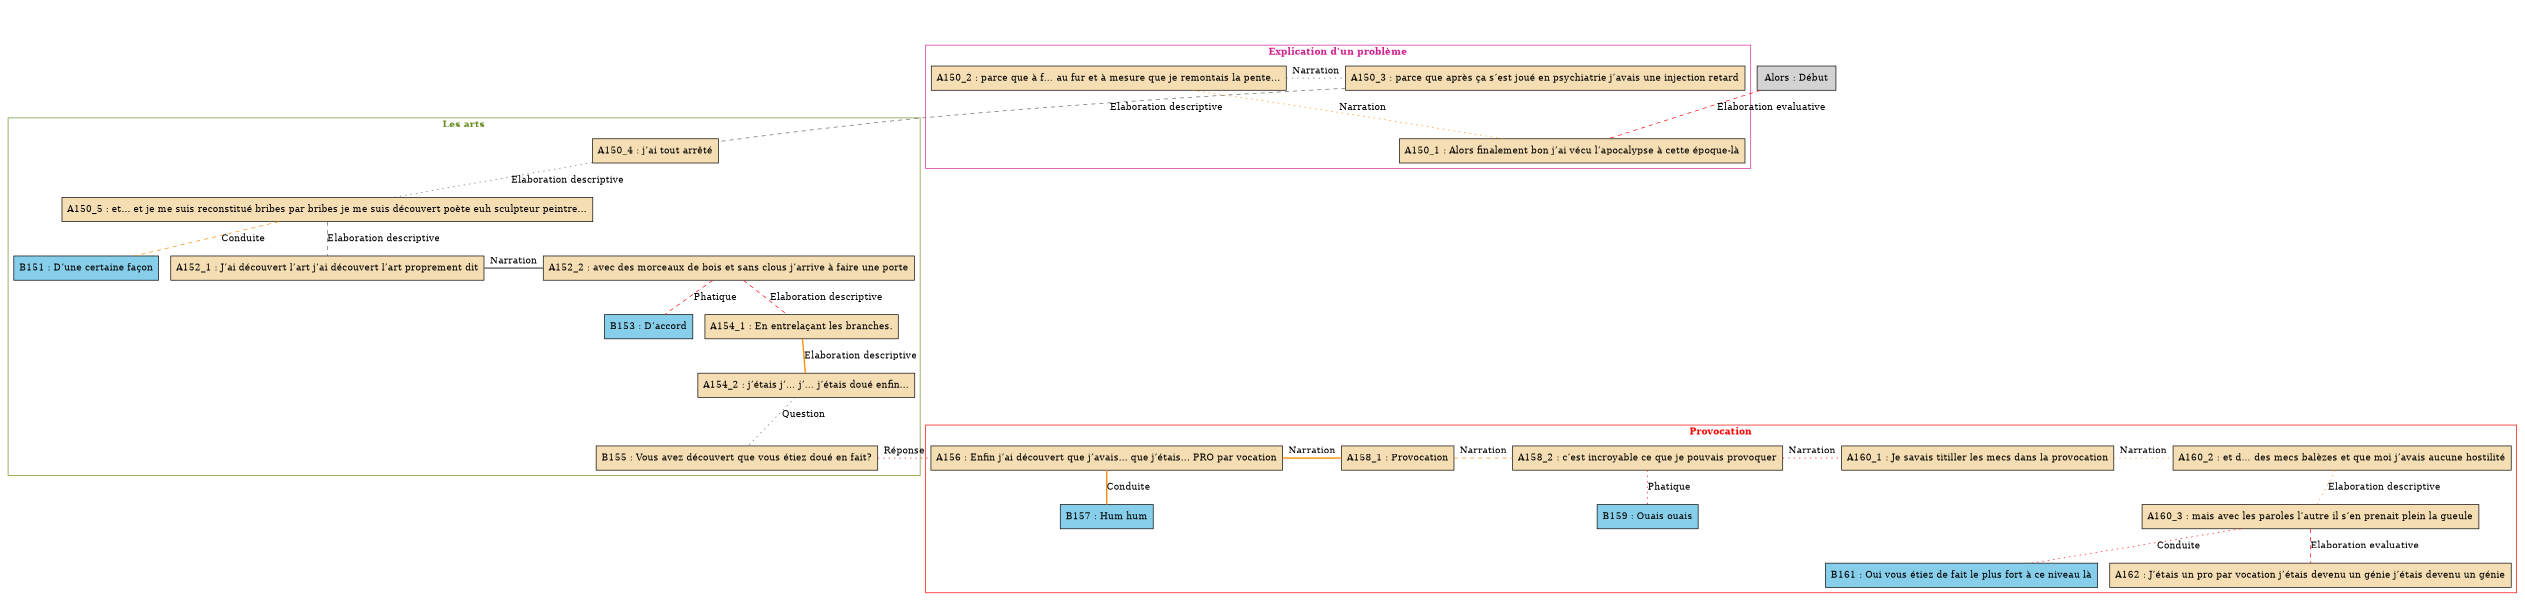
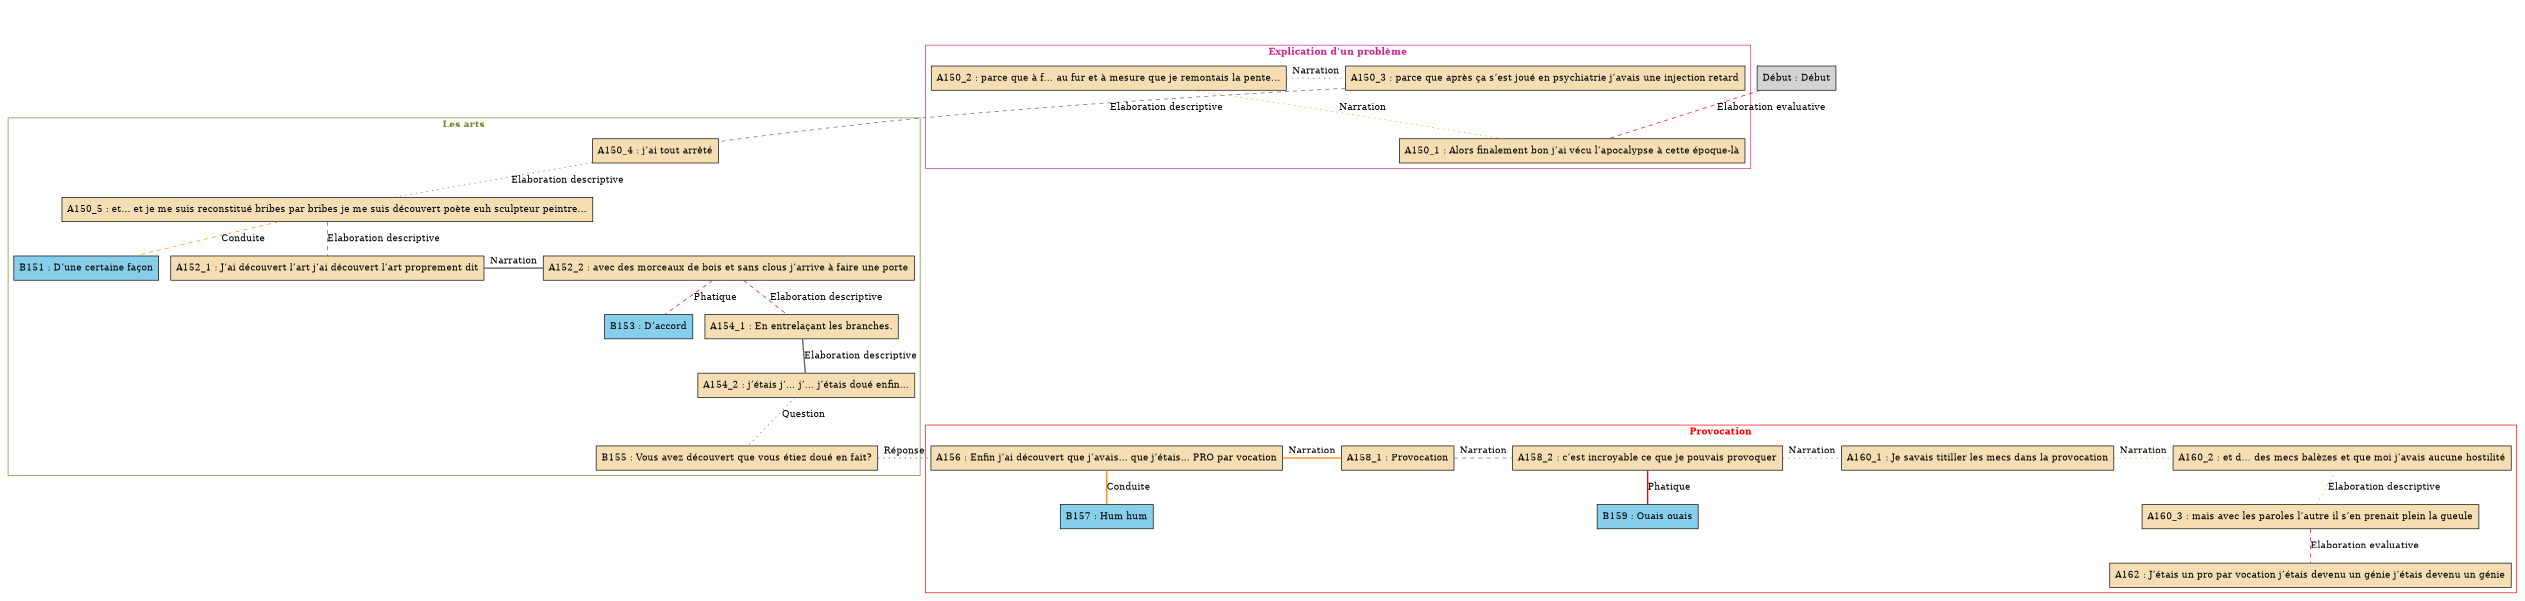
(1797, 78) -> (1797, 78)
(804, 356) -> (804, 356)
(1483, 458) -> (1483, 458)
(1812, 458) -> (1812, 458)
(1648, 487) -> (1648, 487)
(1962, 575) -> none
